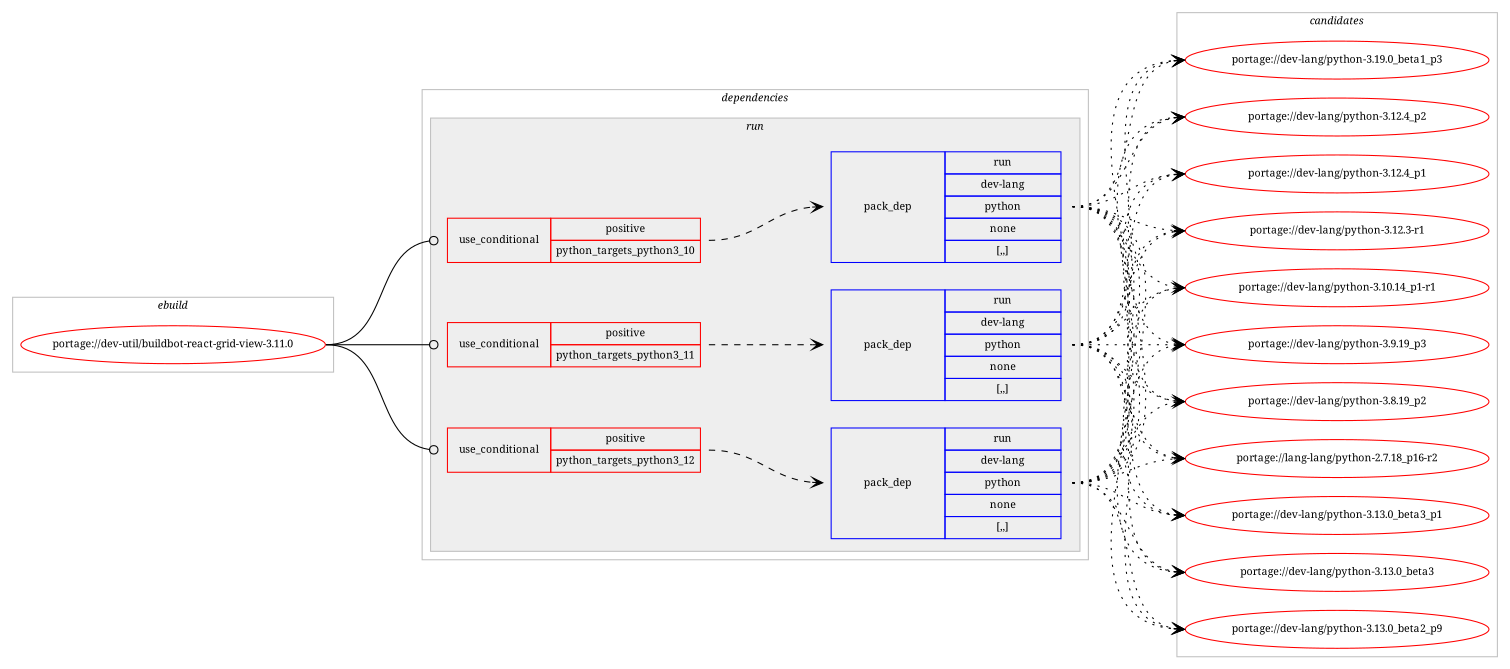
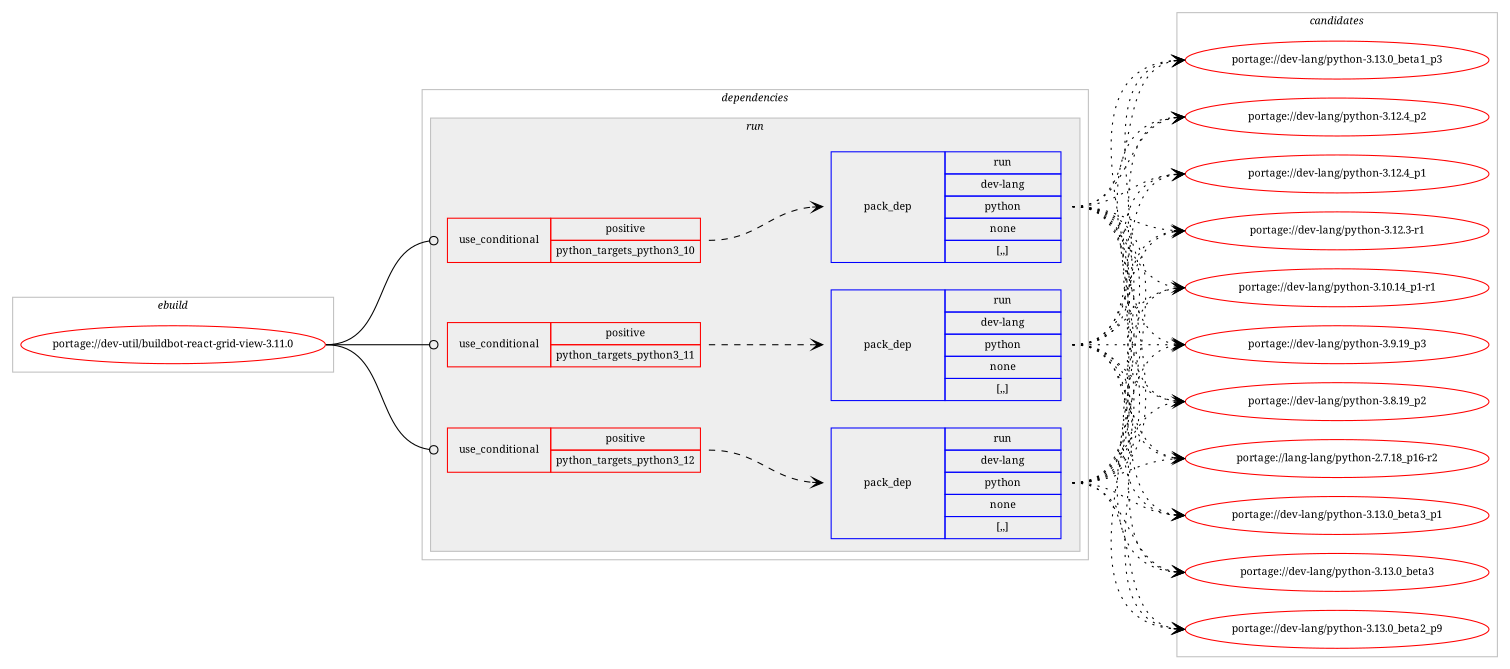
(1337, 60) -> (1337, 60)
